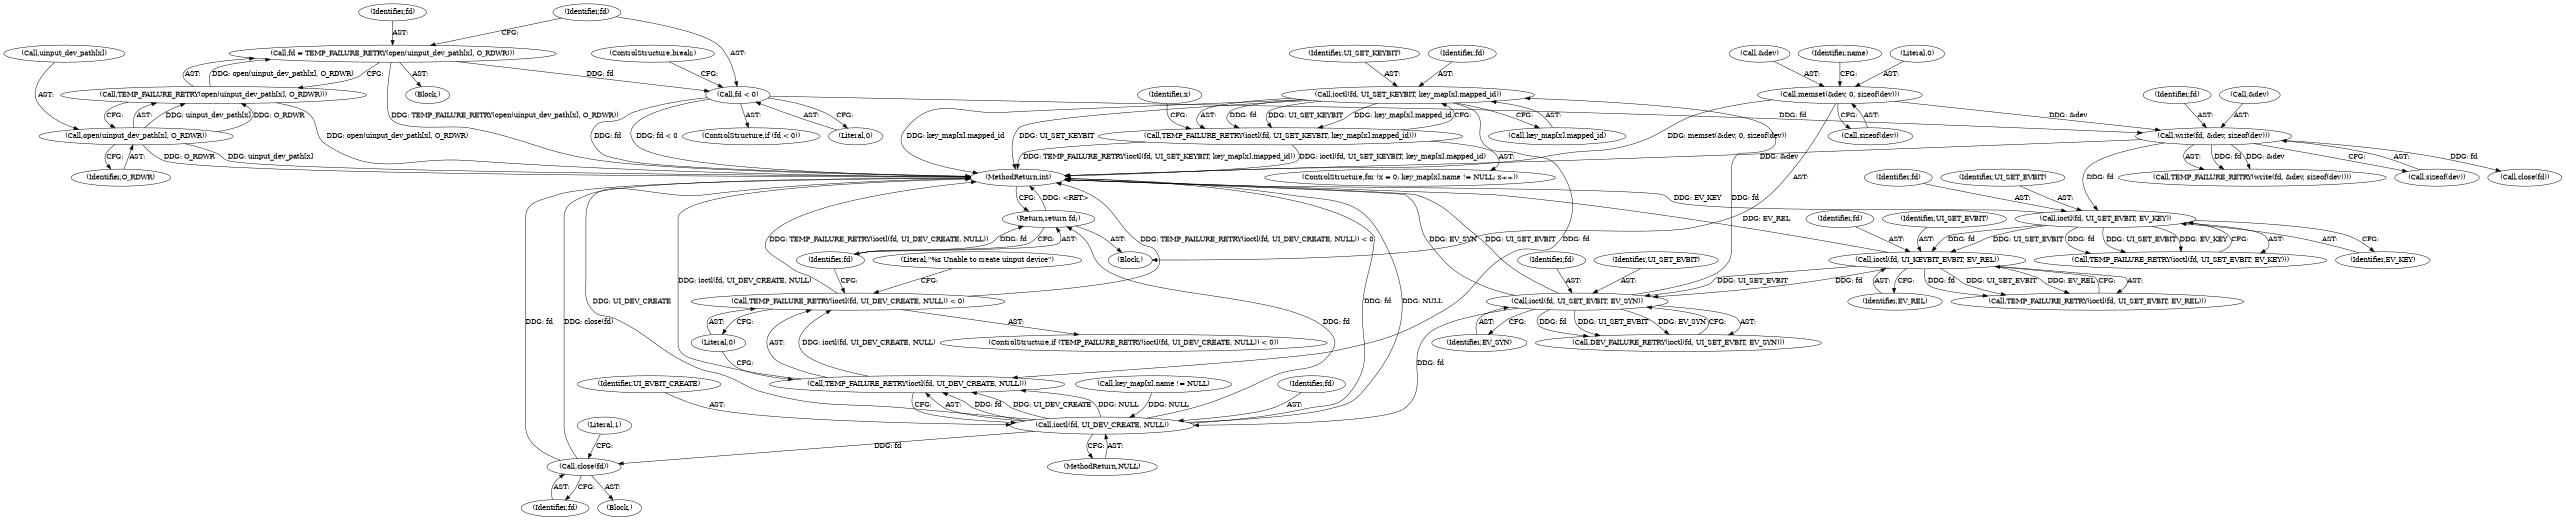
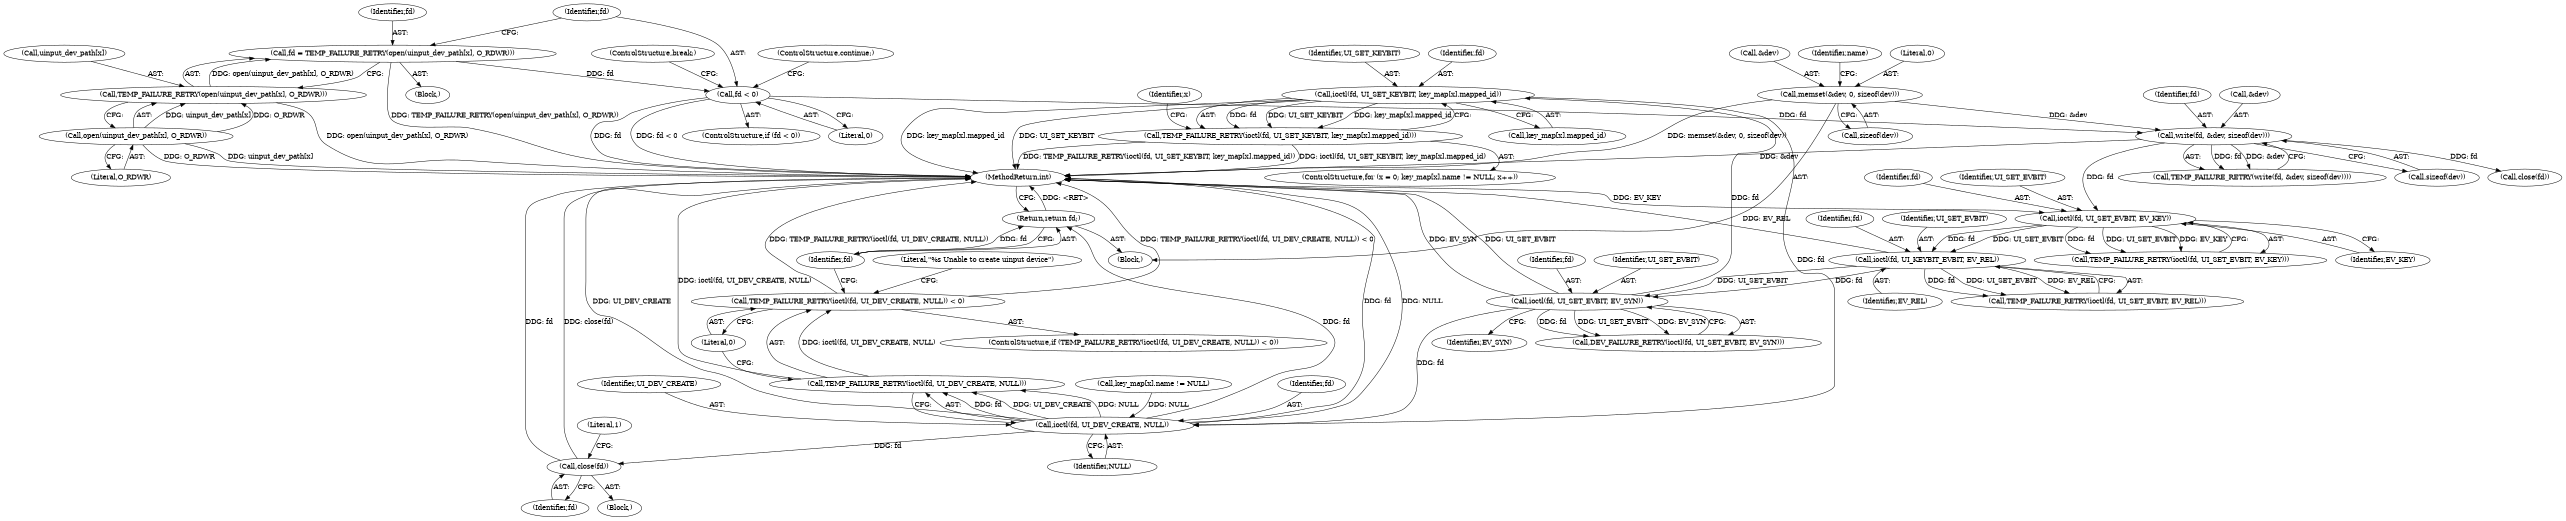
none -> (826, 54)
(37, 102) -> (135, 73)
none -> (2287, 153)
(121, 178) -> (121, 178)
(1558, 190) -> (1553, 191)
(1898, 277) -> none
(1480, 318) -> none
(1411, 328) -> (1791, 400)
(649, 384) -> (649, 384)
(1102, 467) -> (1102, 467)
